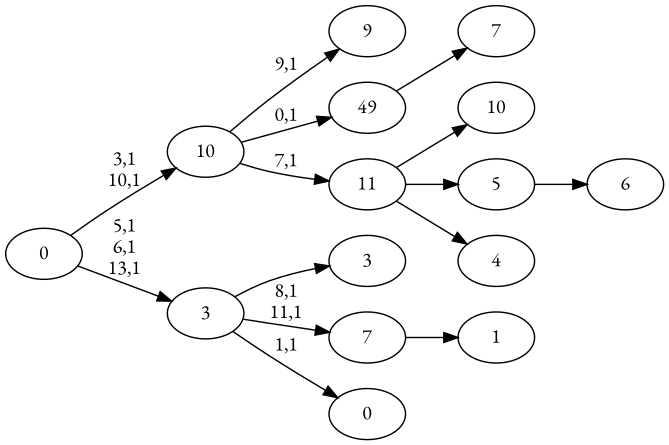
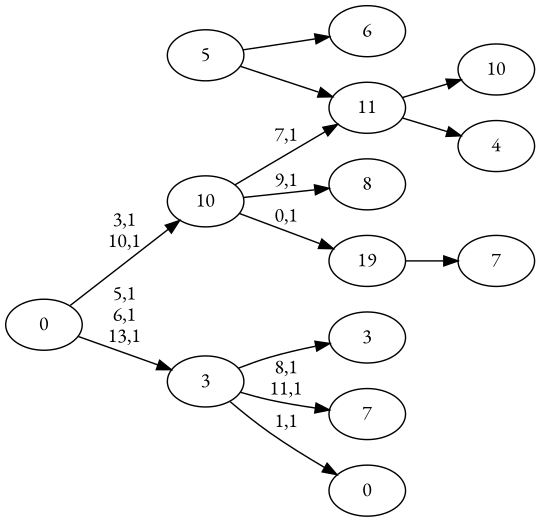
(367, 31) -> (367, 184)
(367, 108) -> (367, 261)
(425, 184) -> (279, 79)
(496, 337) -> none
